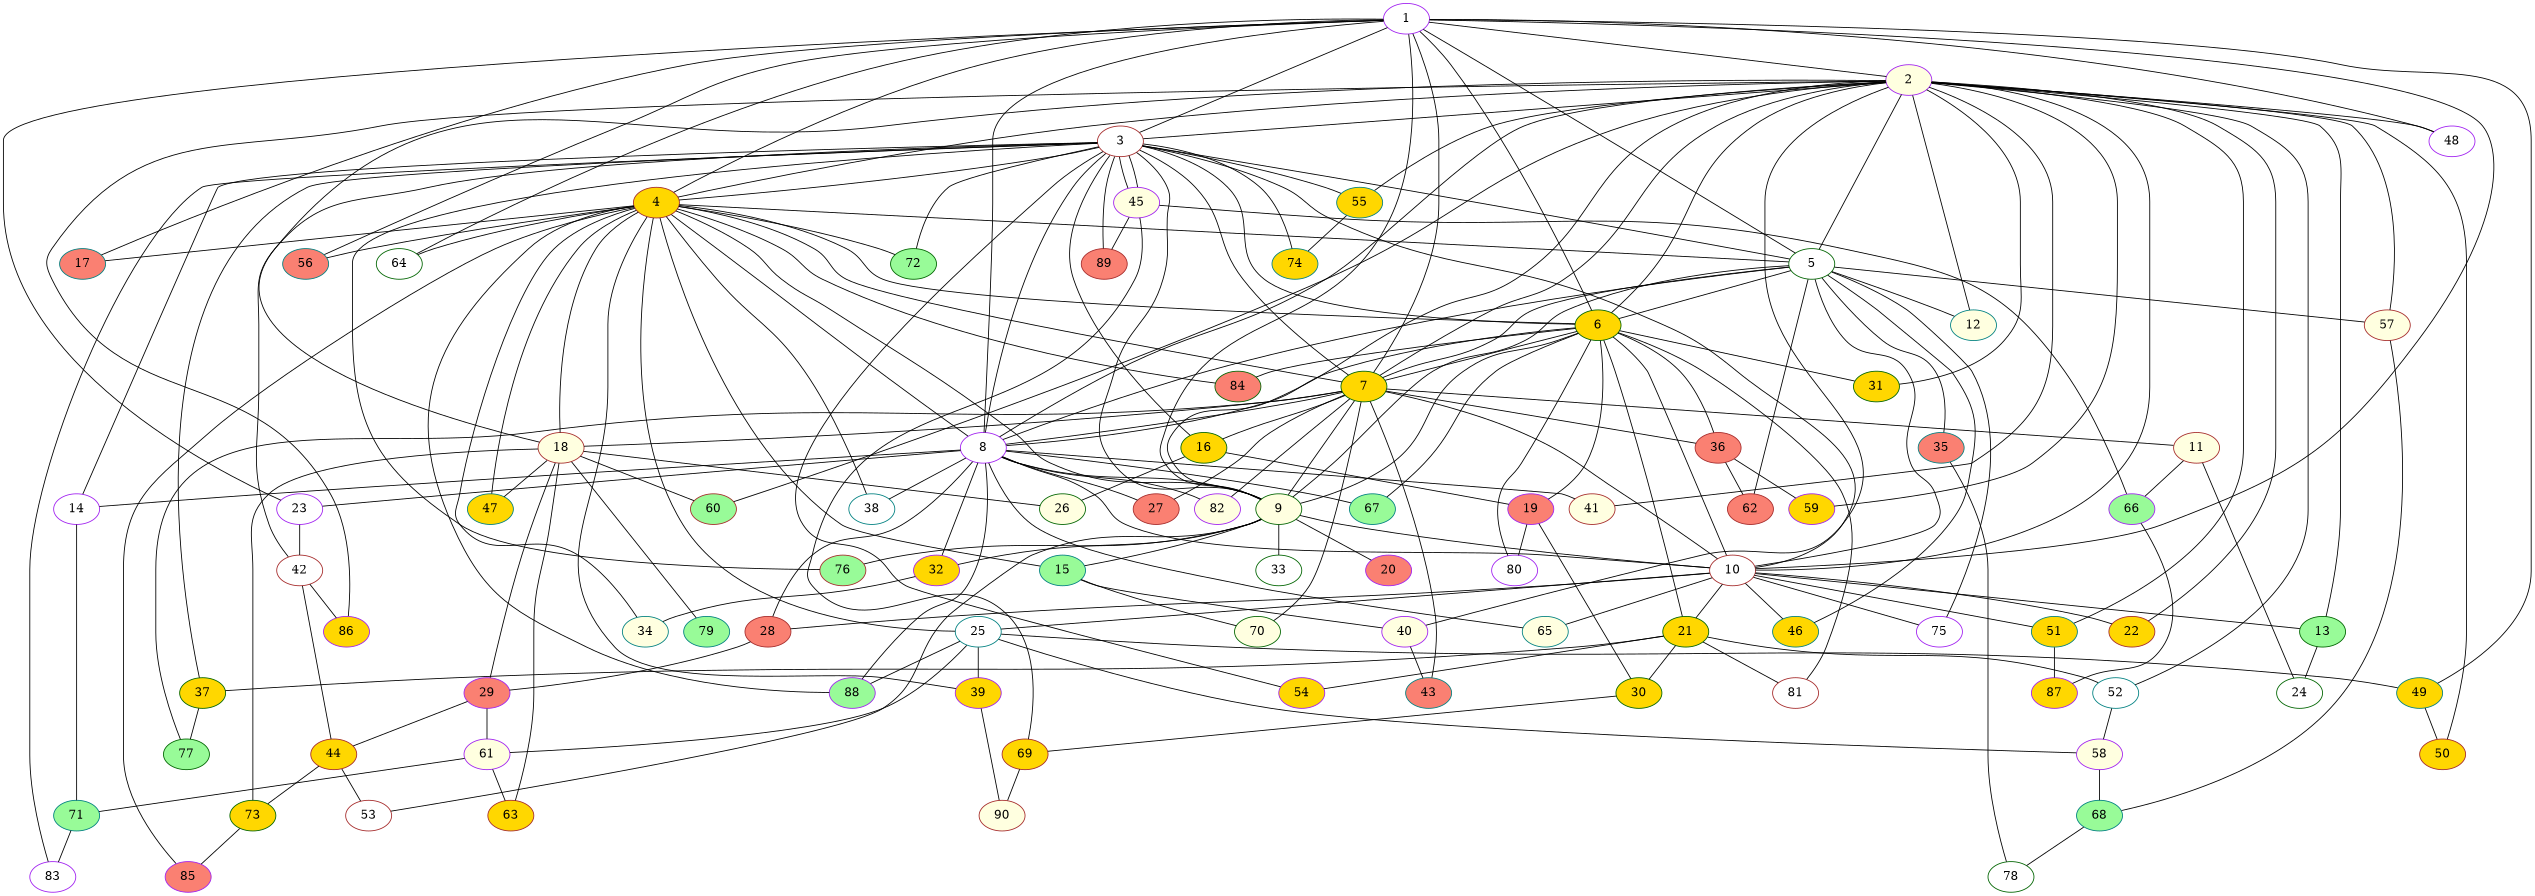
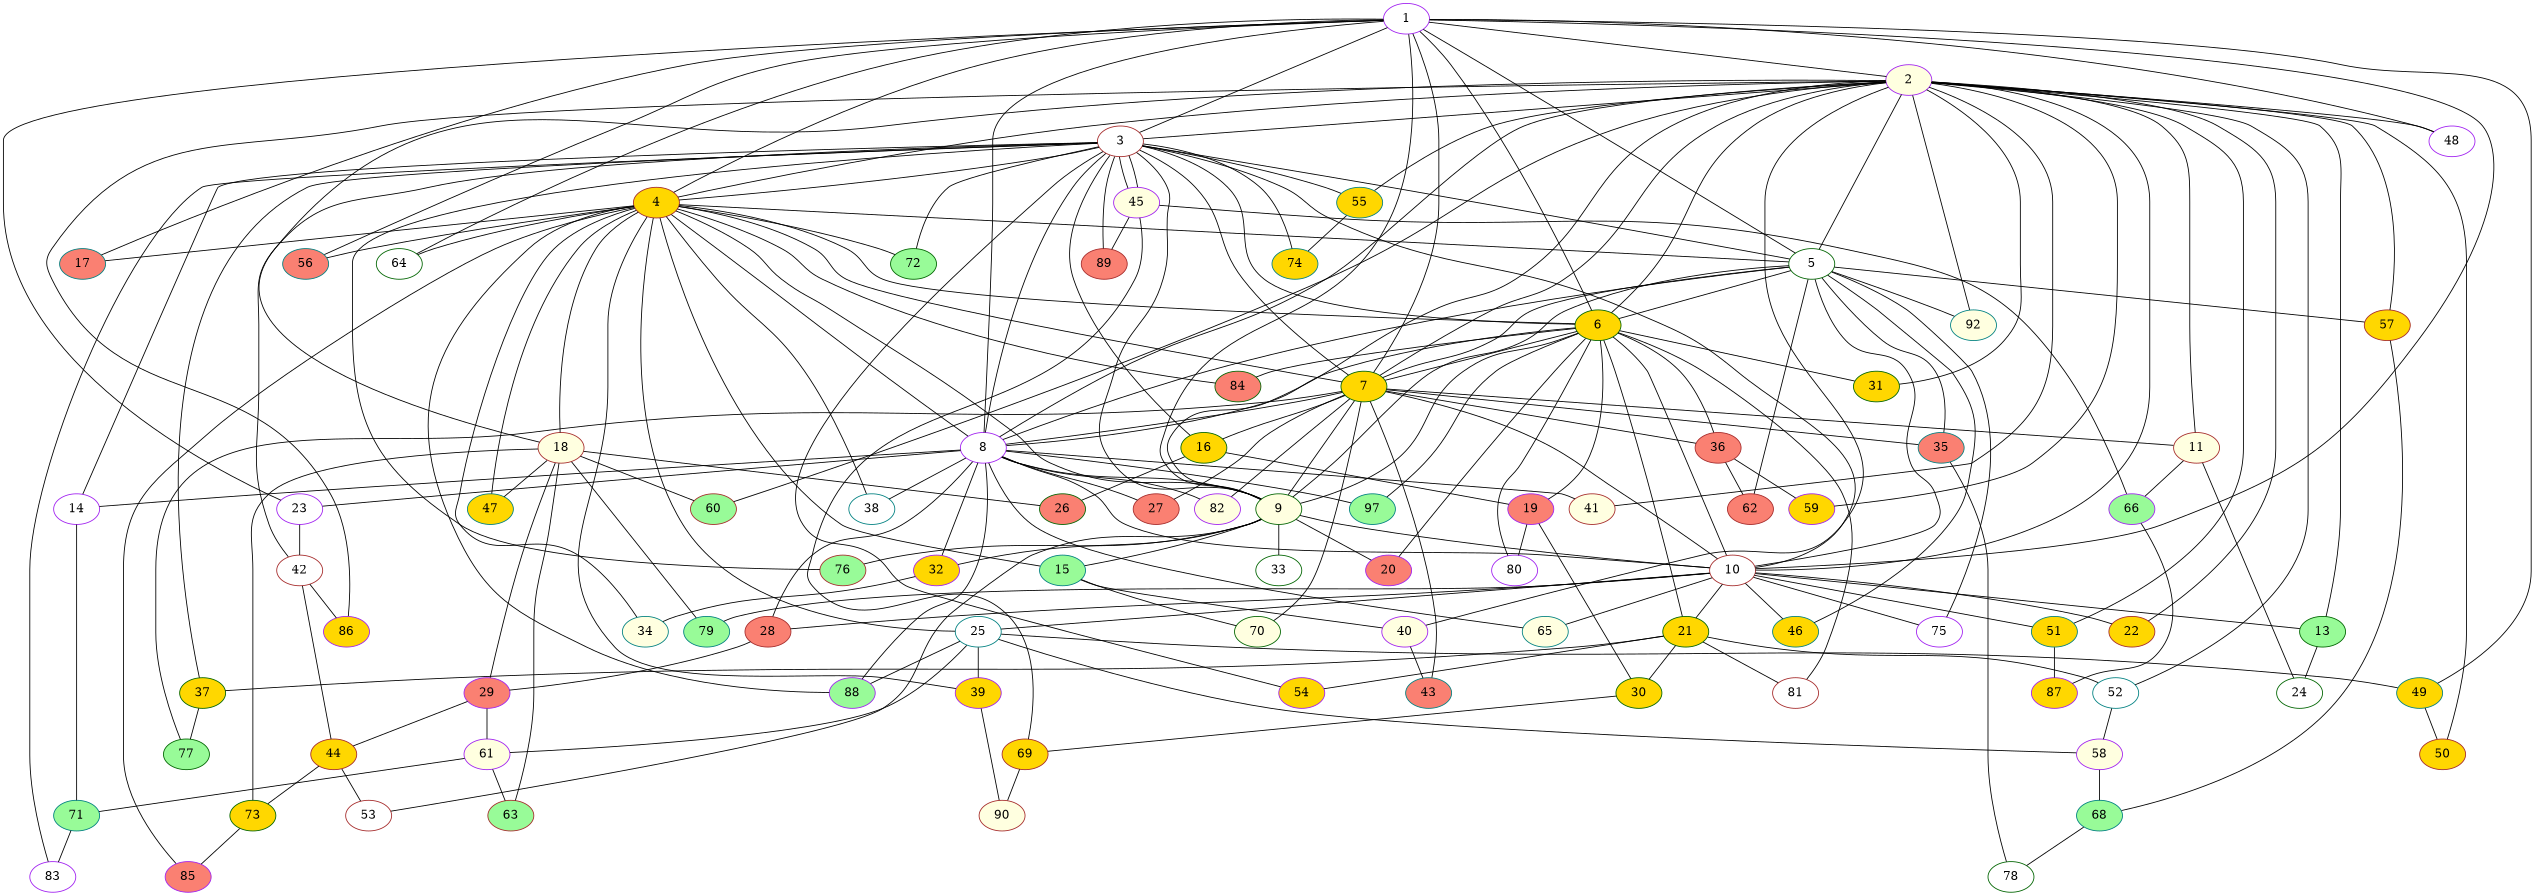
none -> (2185, 157)
(1974, 325) -> (1974, 325)
(2387, 325) -> (2387, 325)
(926, 430) -> (1652, 417)
none -> (1490, 446)
(1063, 509) -> (1063, 509)
(1372, 509) -> (1372, 509)
none -> (1216, 589)
(511, 816) -> (511, 816)
